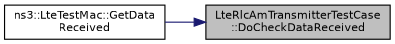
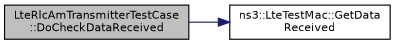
(180, 22) -> (203, 22)
